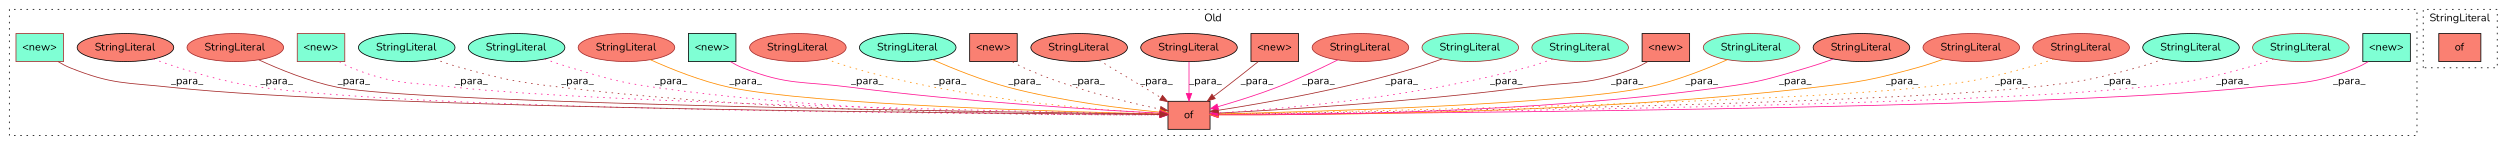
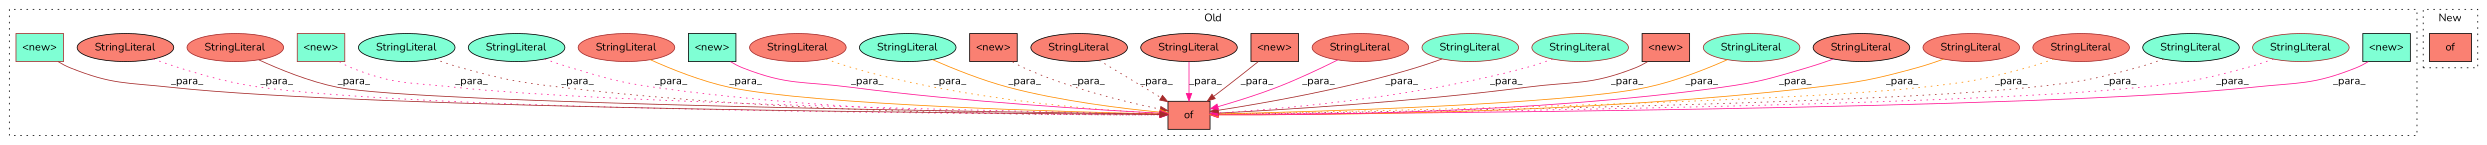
(2460, 18) -> (2450, 18)
